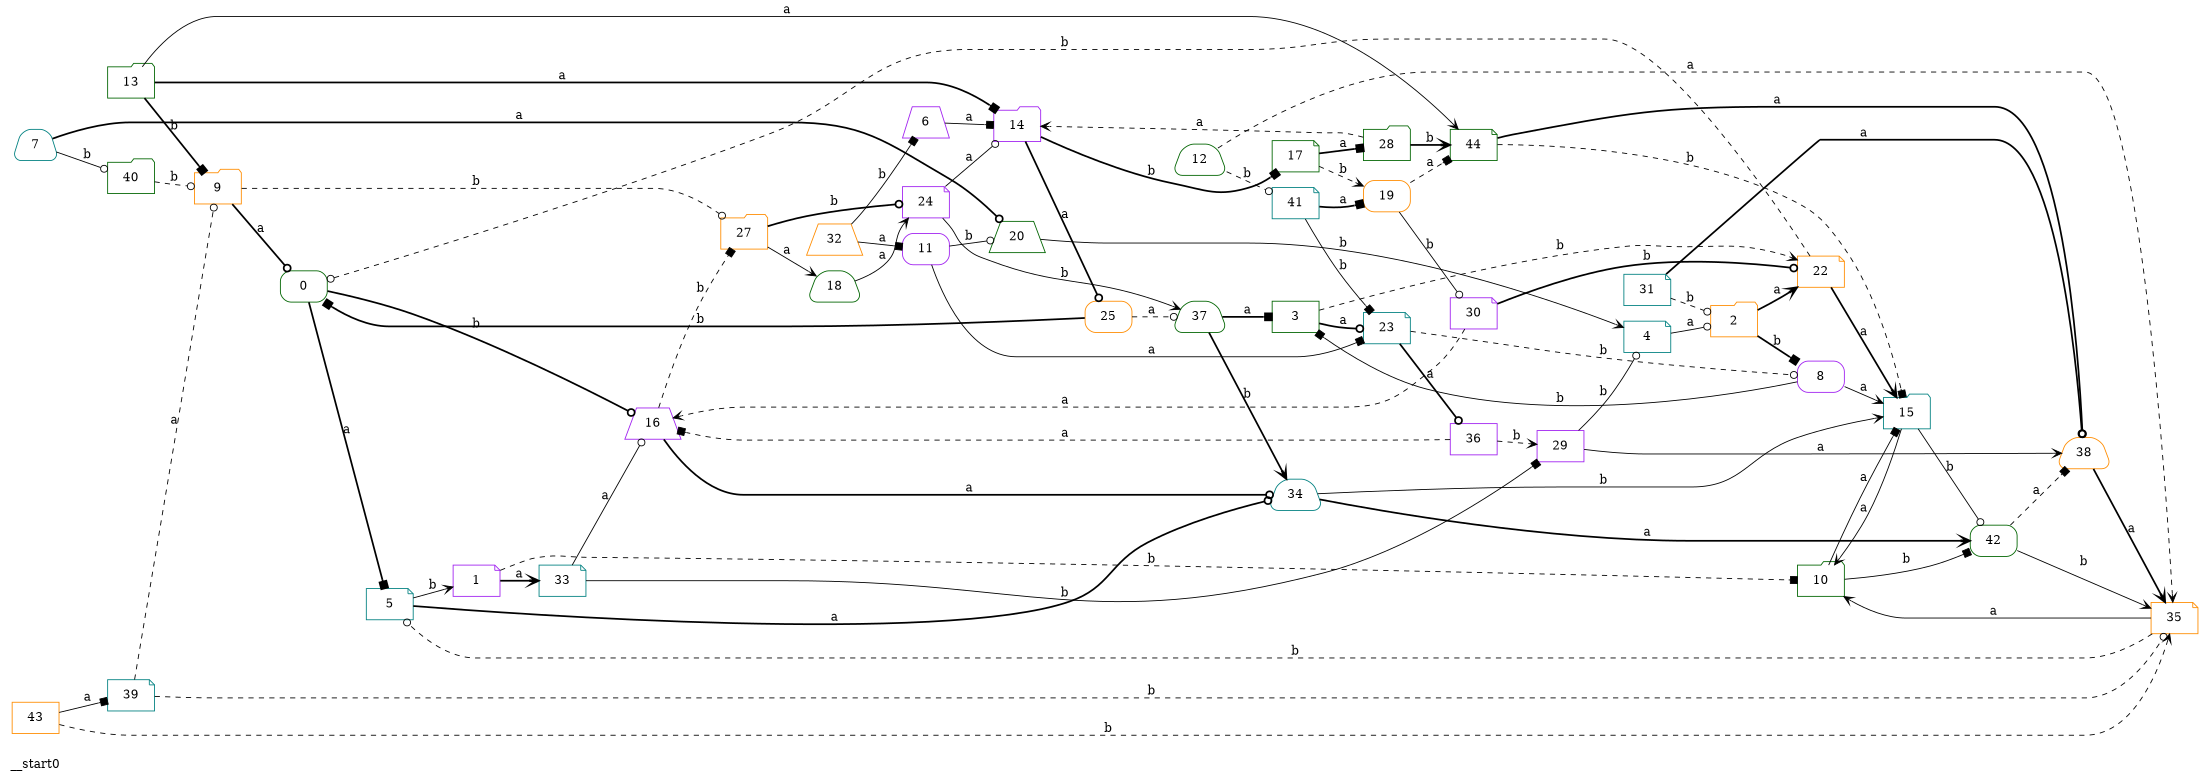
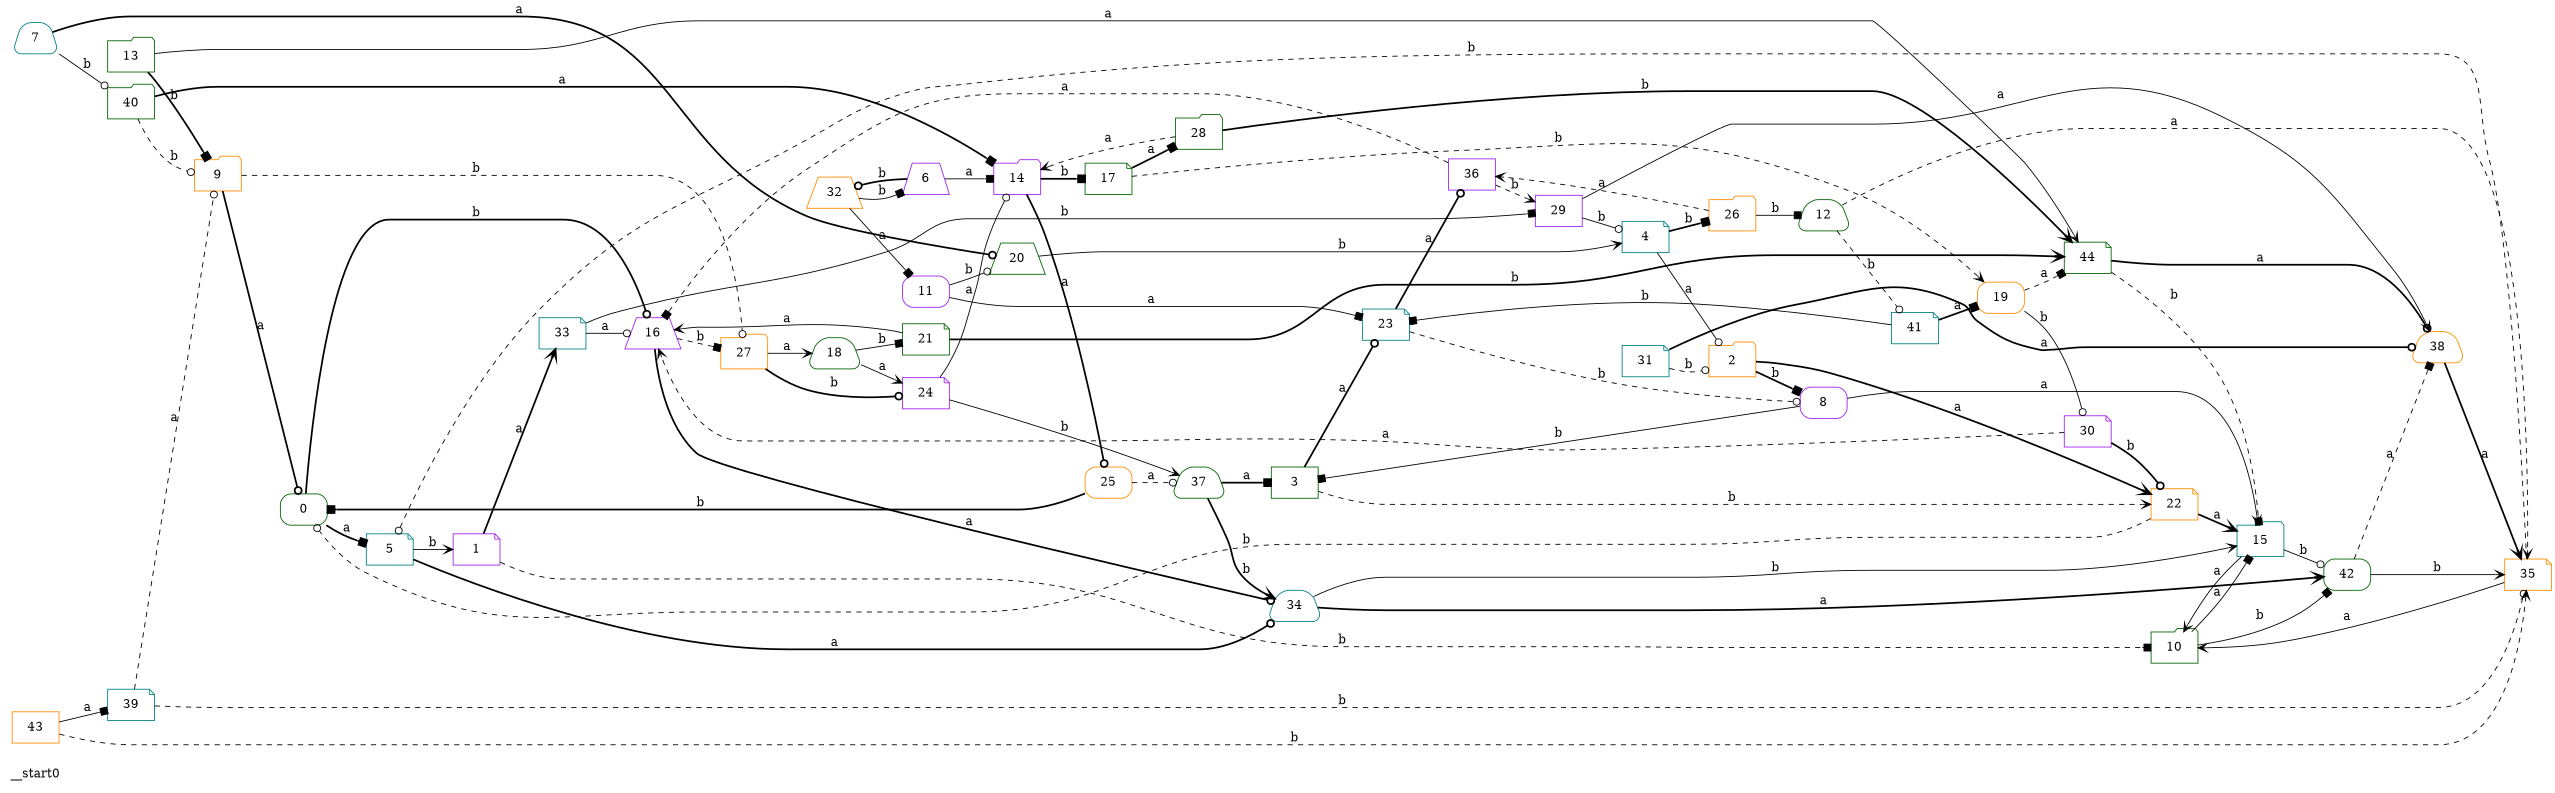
(575, 82) -> (578, 87)
none -> (884, 181)
none -> (1732, 215)
none -> (926, 339)
